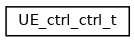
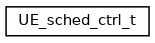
(68, 21) -> (78, 21)
